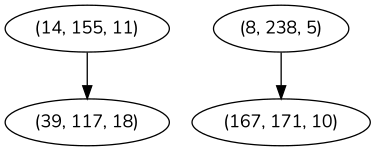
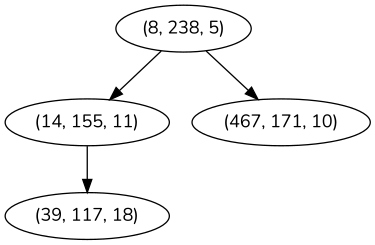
none -> (140, 71)
(281, 122) -> (281, 122)
